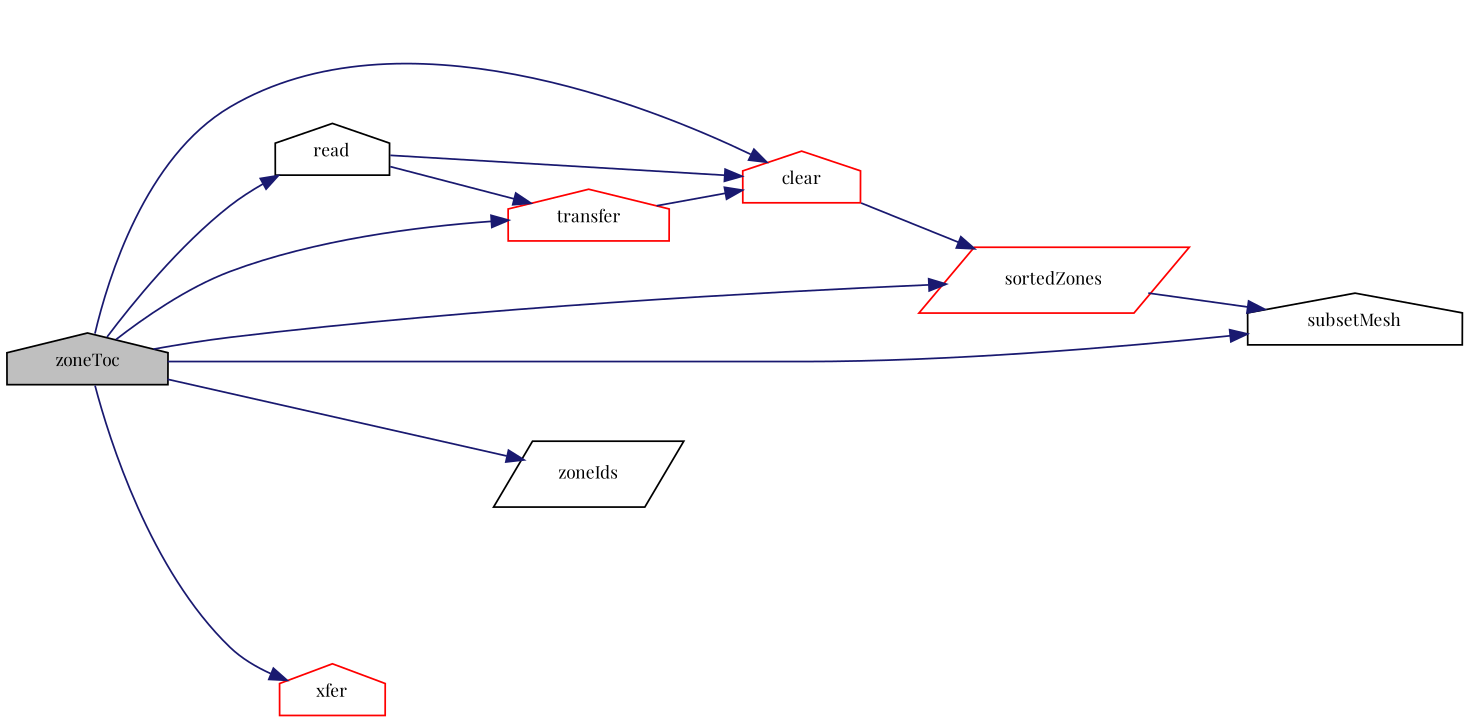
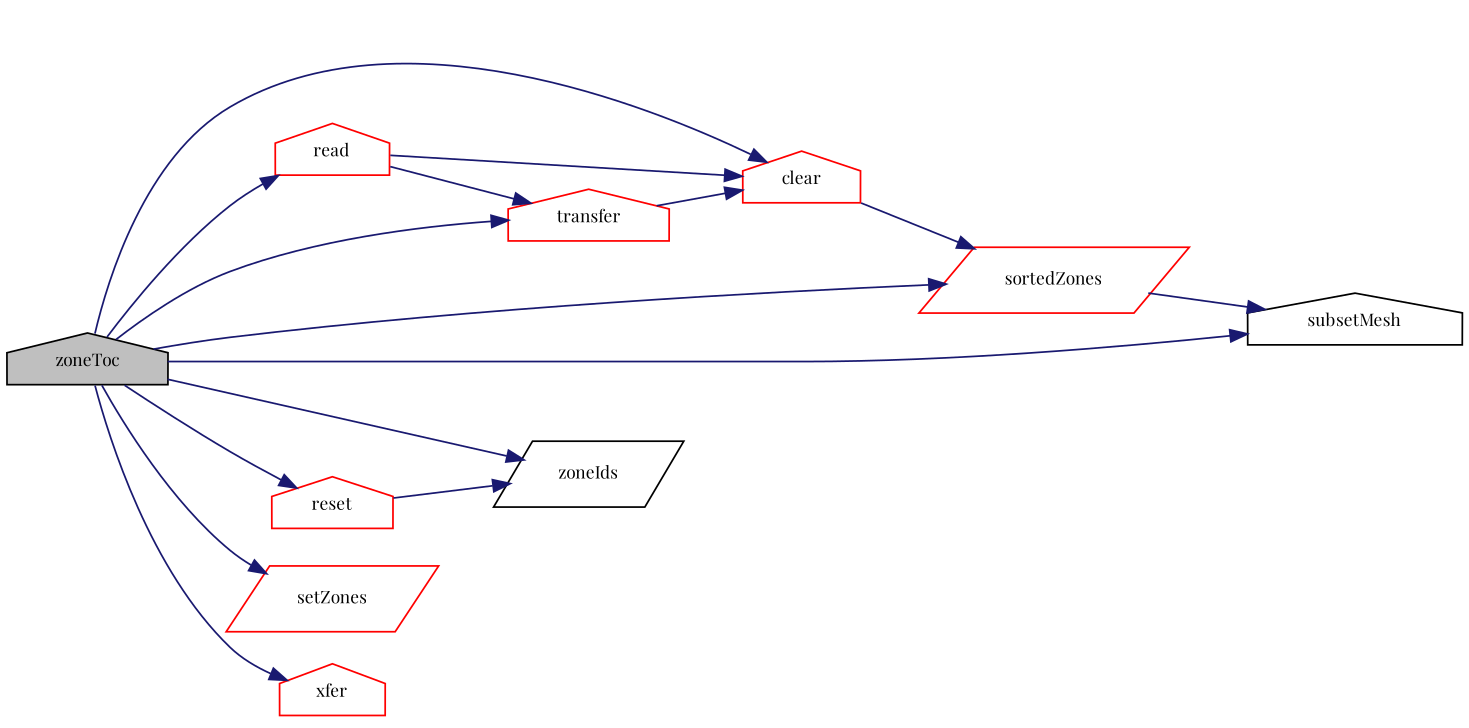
(332, 152) -> (332, 152)
none -> (332, 505)
none -> (332, 599)
